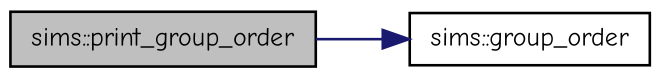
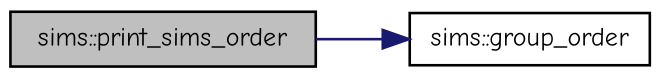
(163, 39) -> (163, 39)
